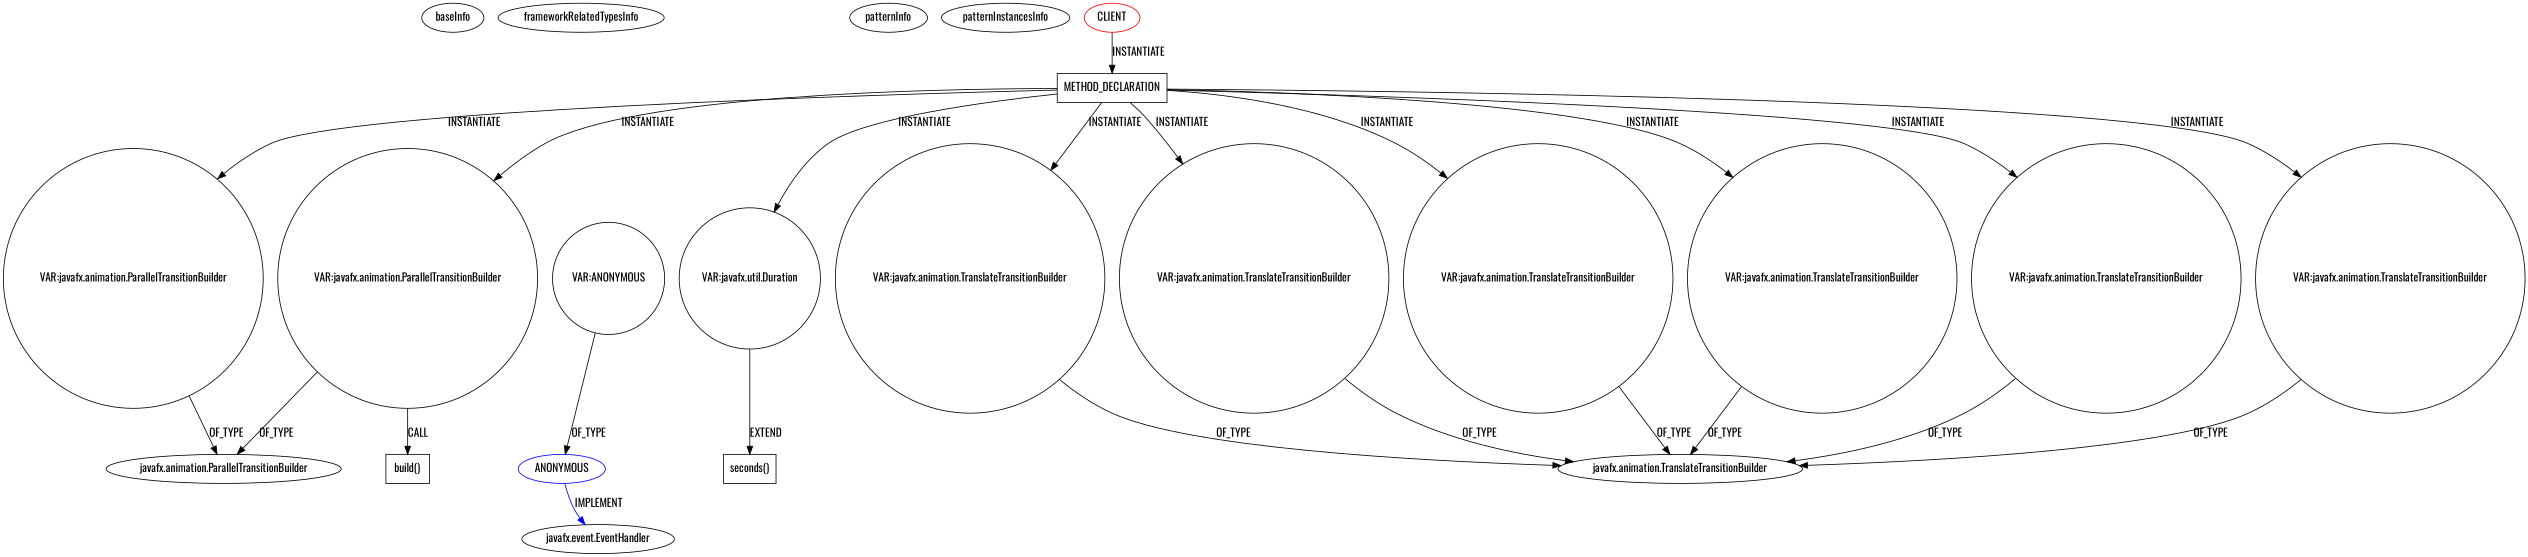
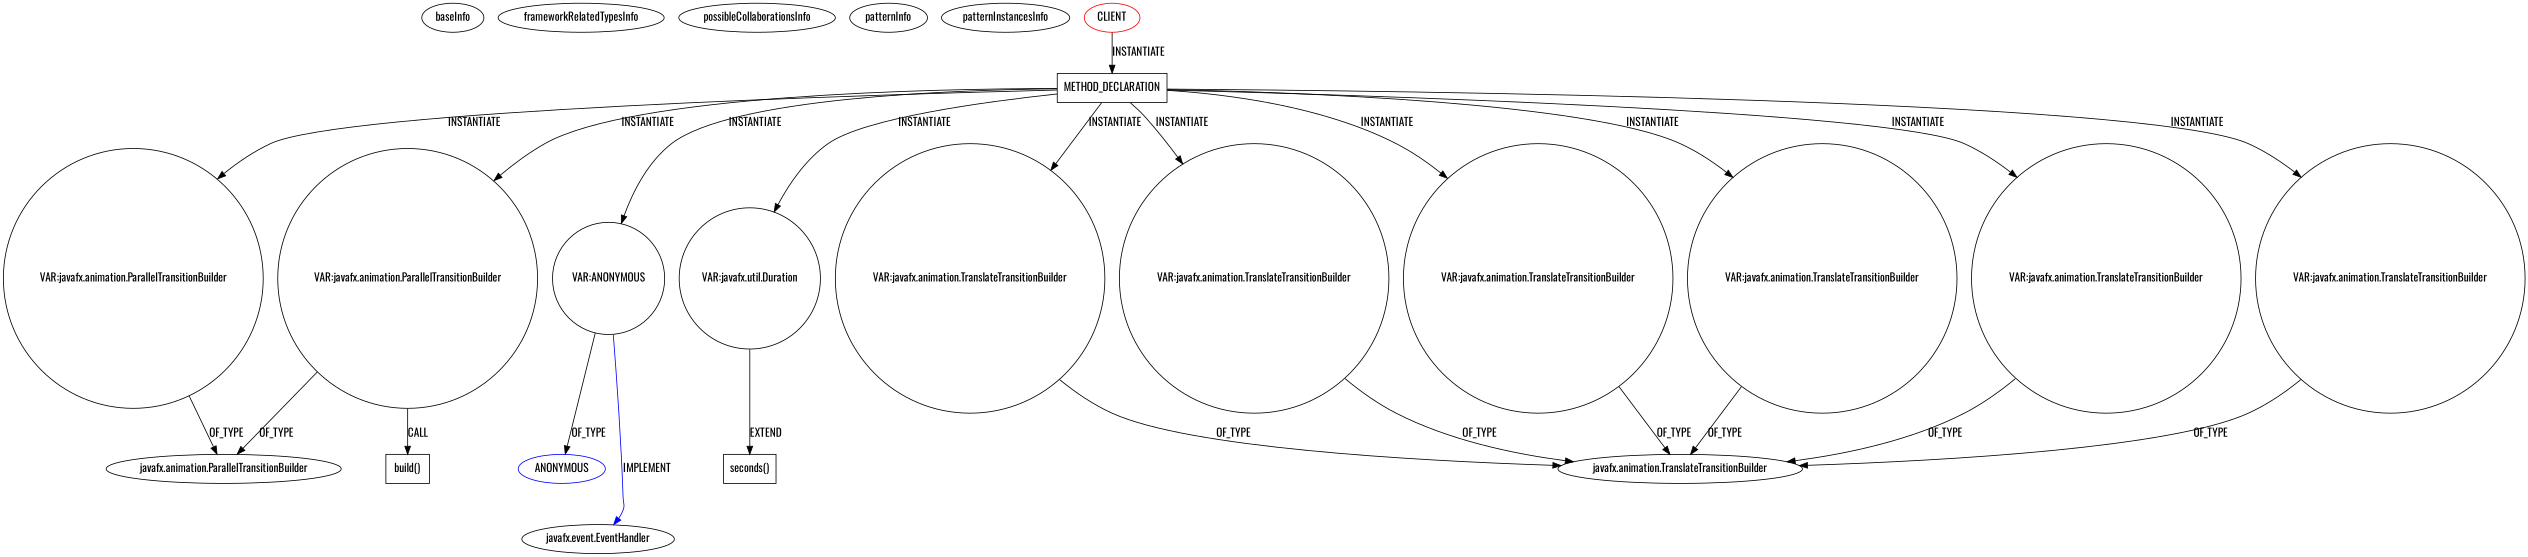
none -> (757, 18)
none -> (817, 103)
(571, 502) -> (620, 427)
